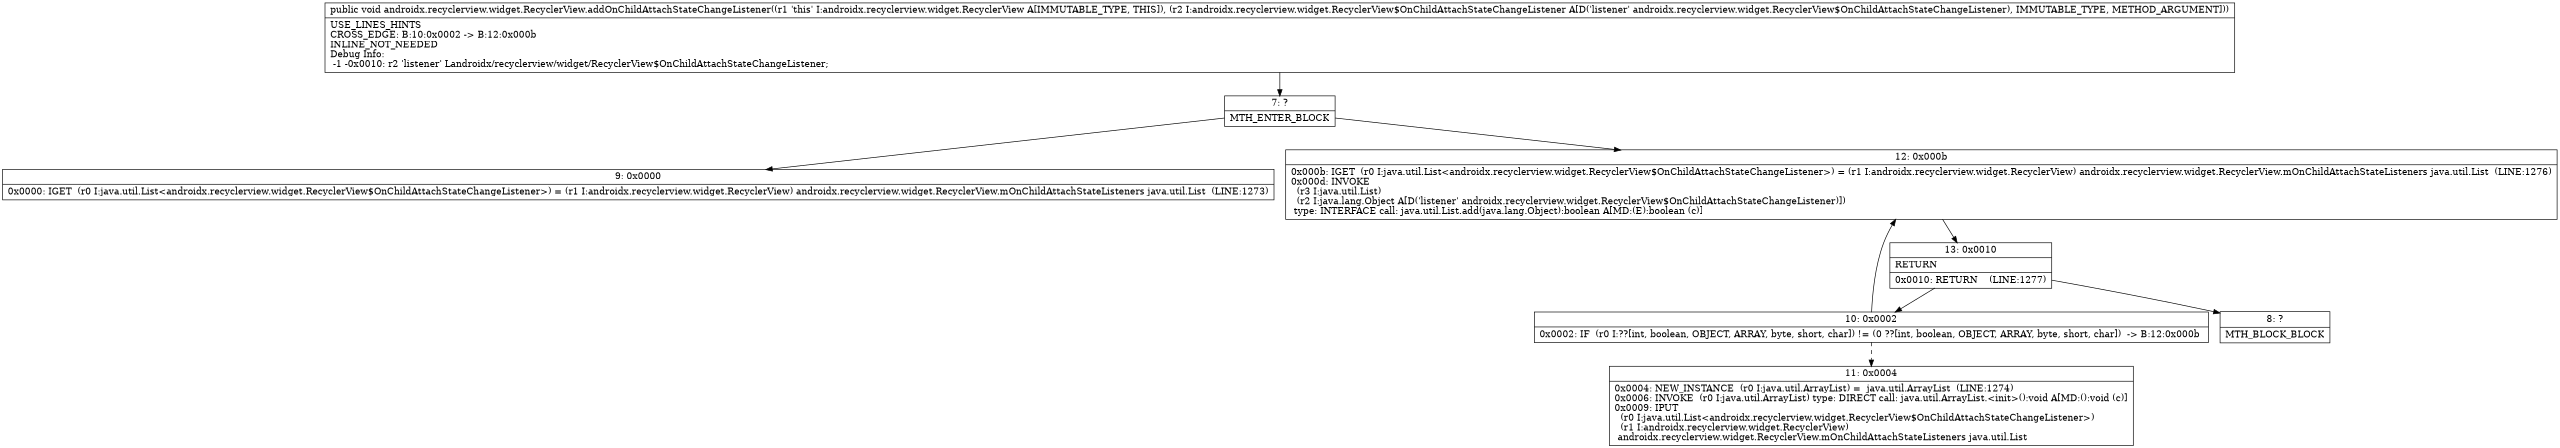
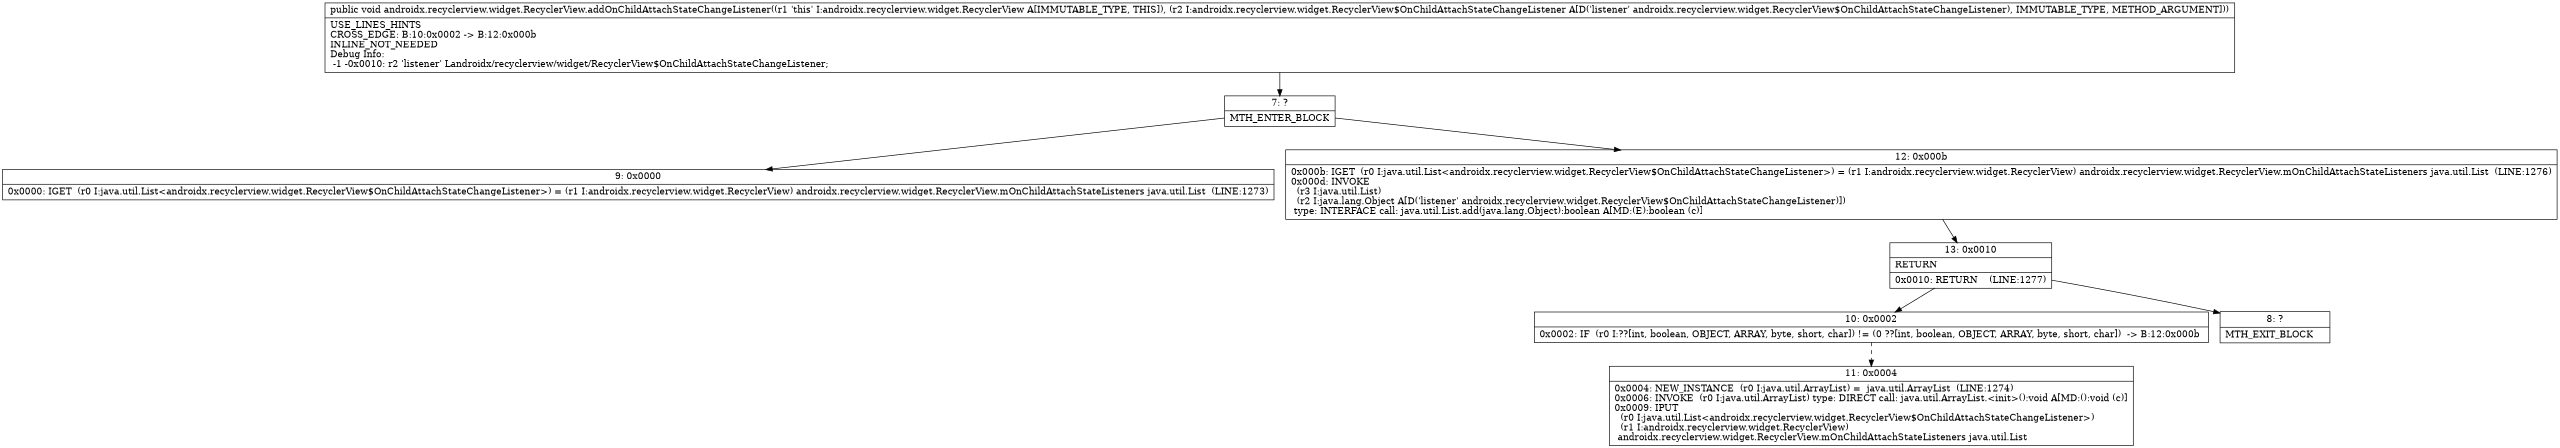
(1877, 267) -> none
(2275, 335) -> (2269, 335)
